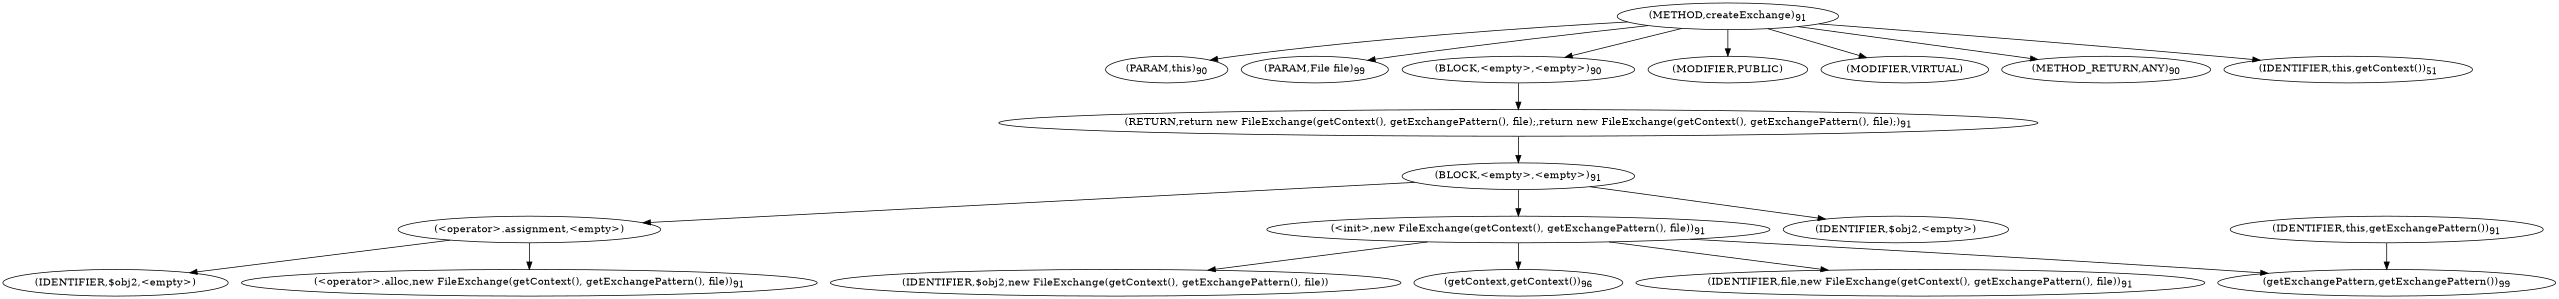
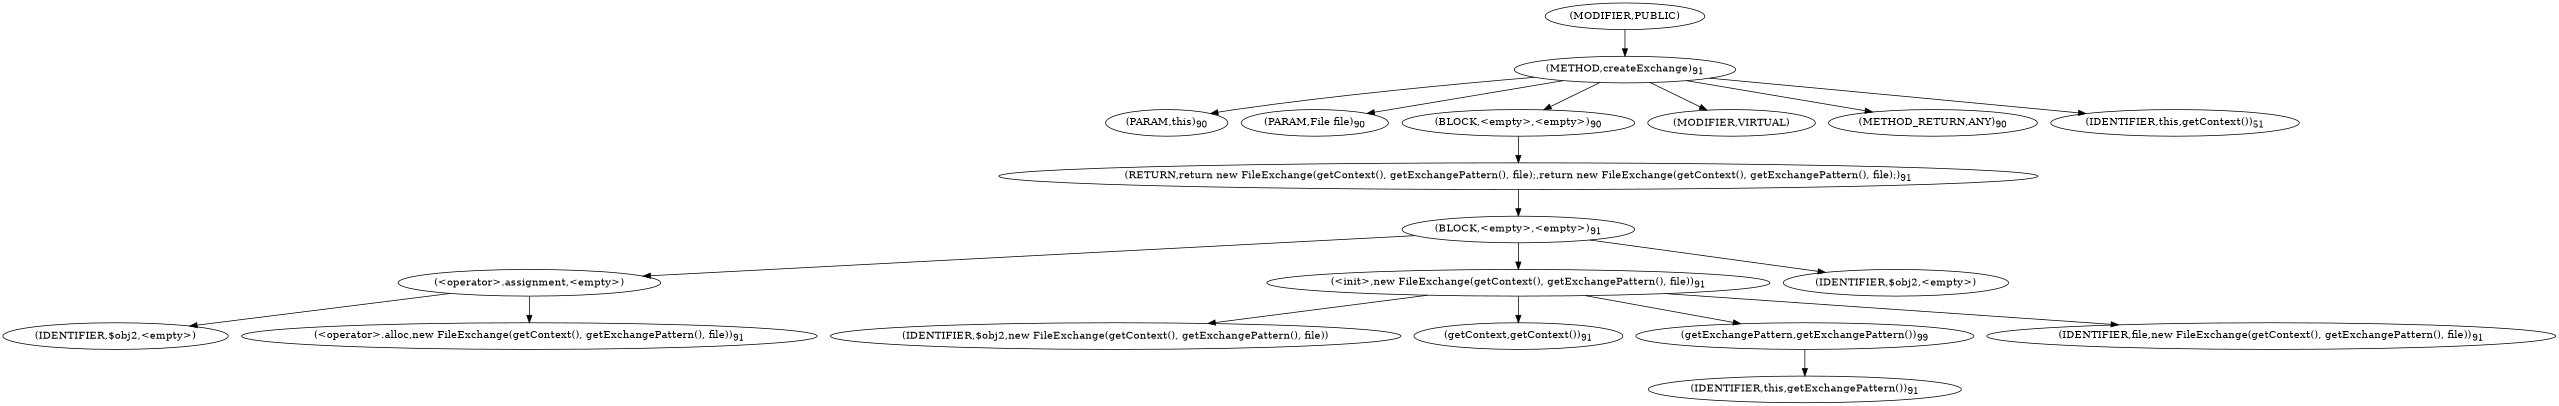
(1728, 39) -> (1625, 39)
(1360, 68) -> (1360, 122)
(2387, 253) -> (1805, 359)
(1587, 282) -> (1587, 335)
